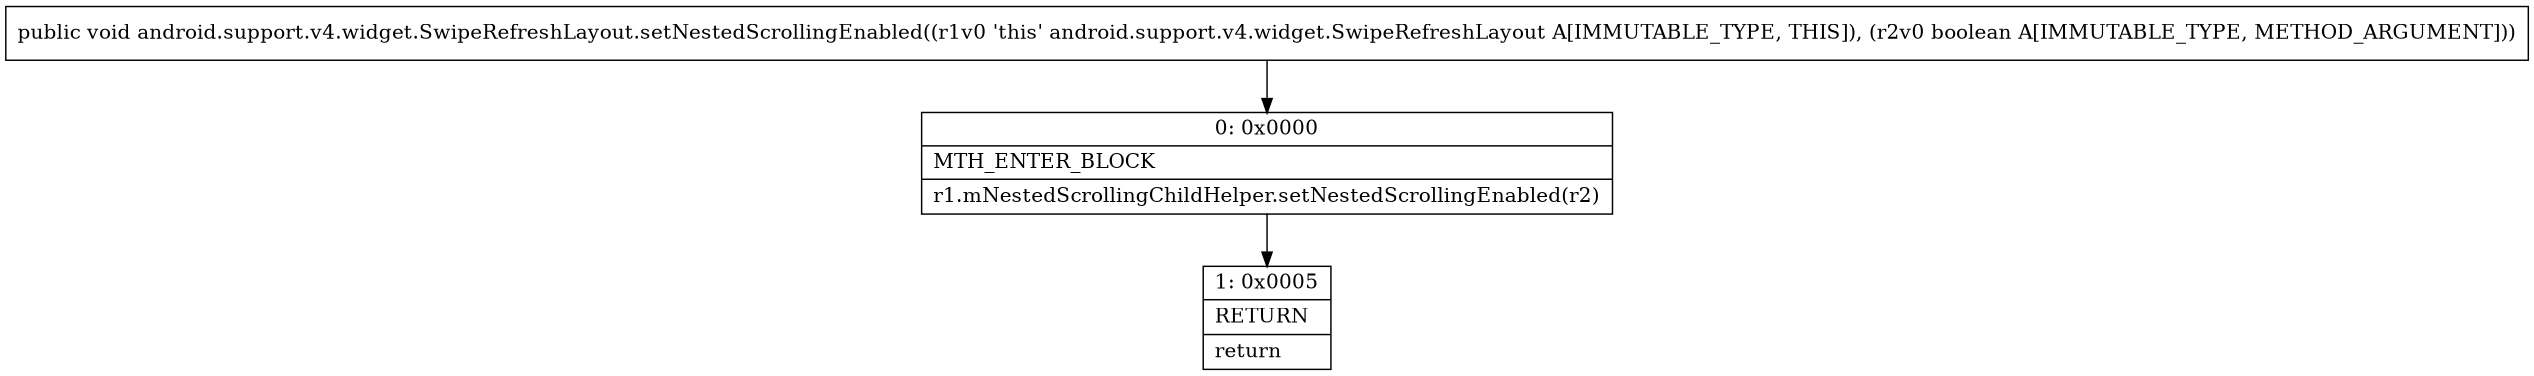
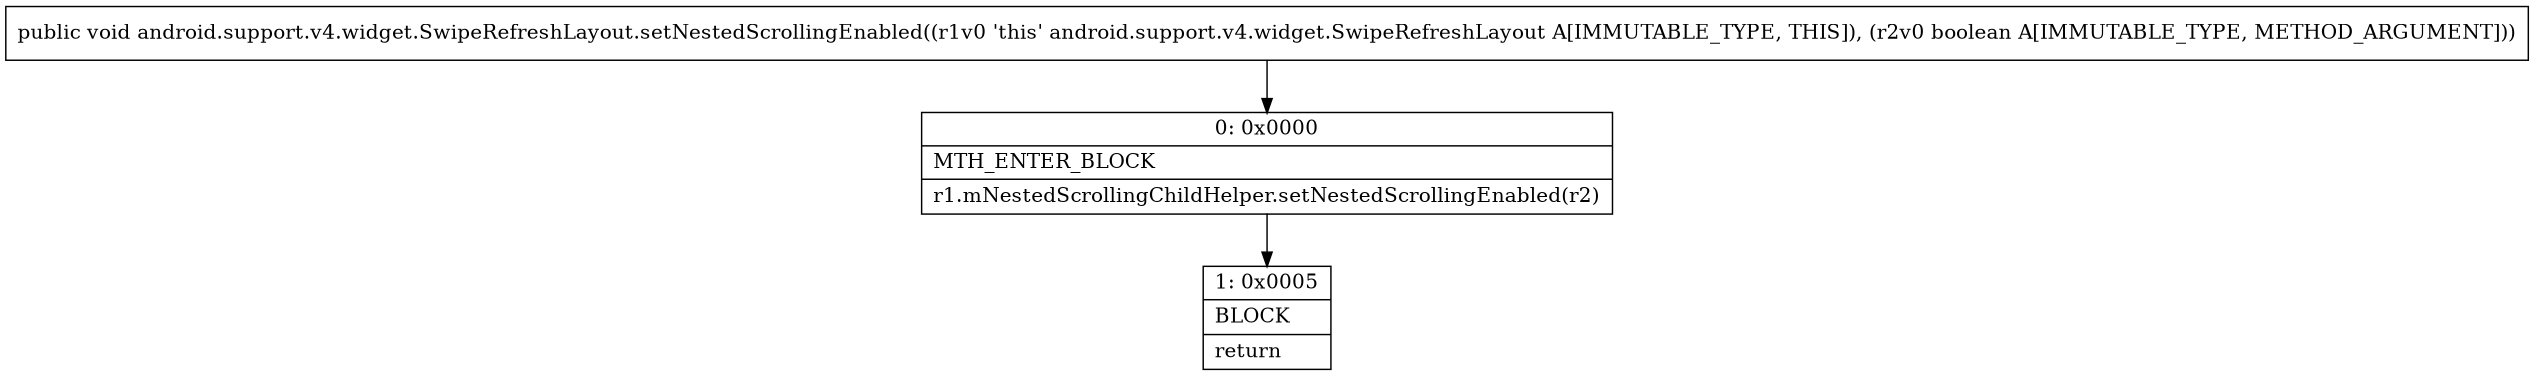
(1262, 316) -> (1253, 316)
